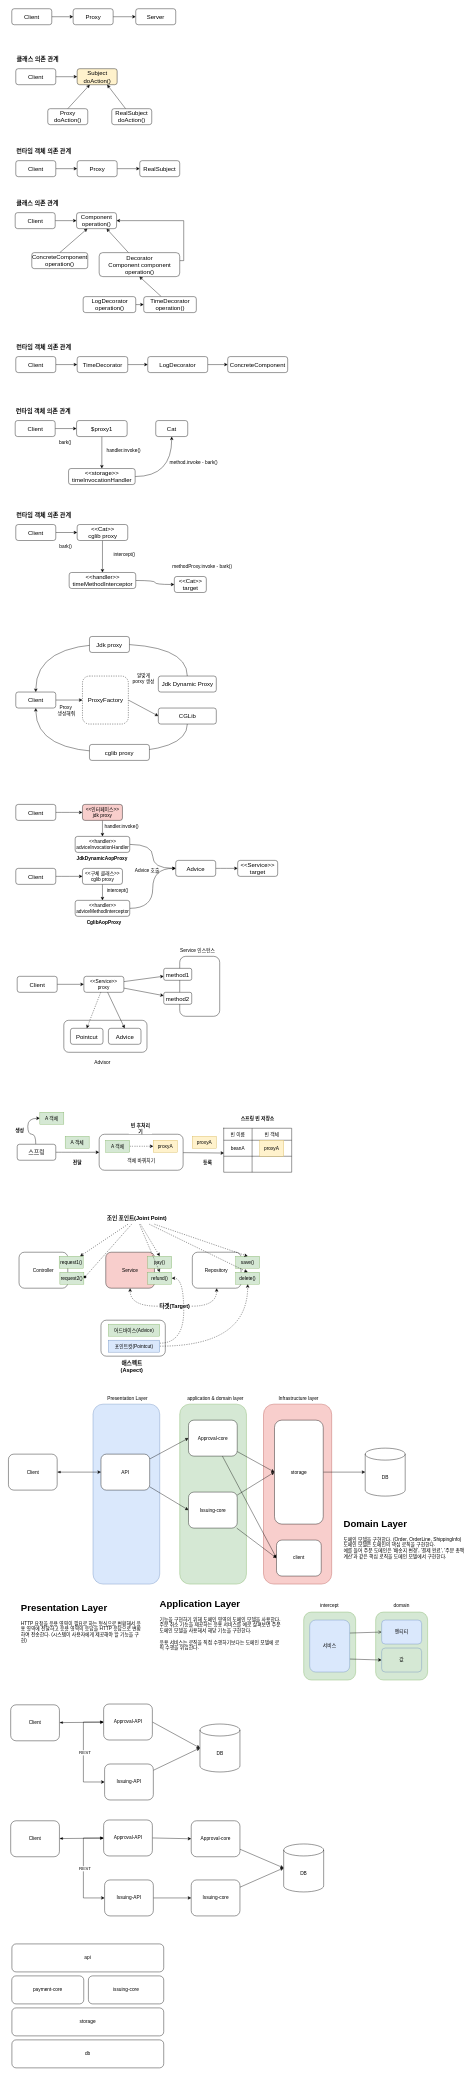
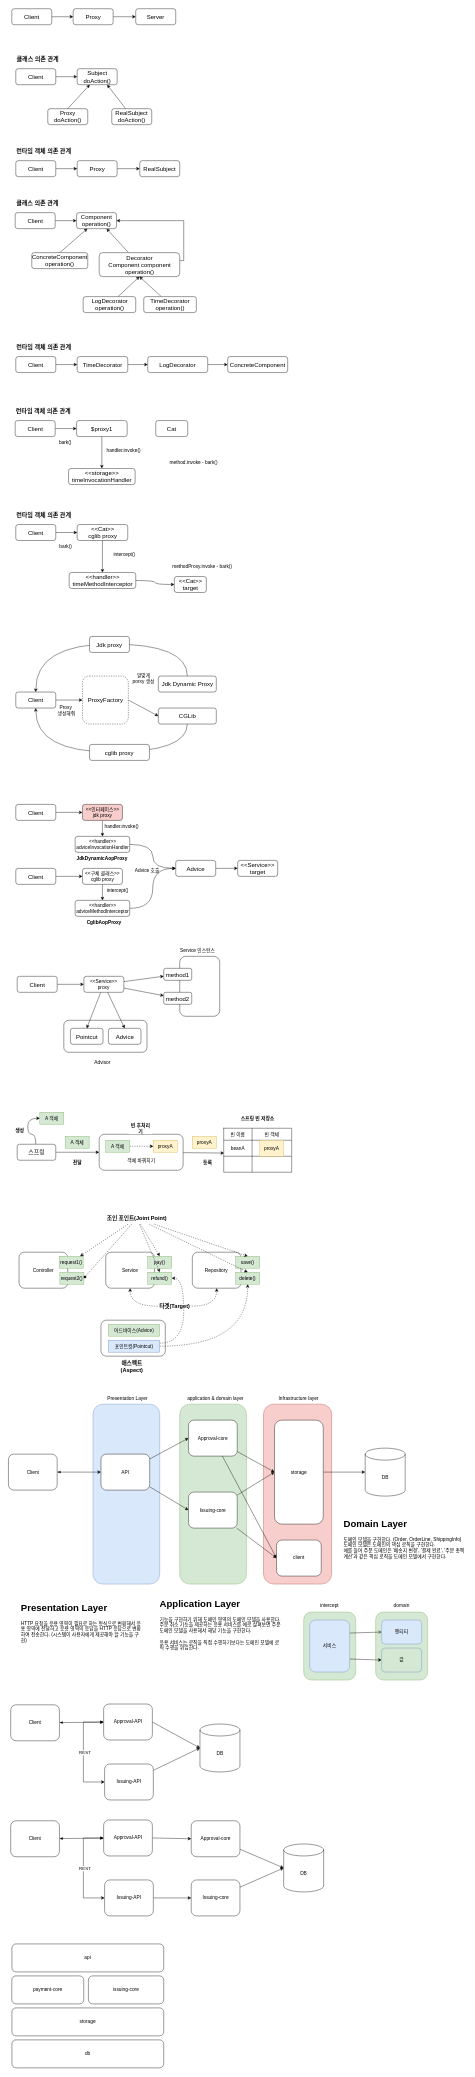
(97, 76) -> (97, 76)
(139, 304) -> (136, 279)
(172, 440) -> none
(94, 1010) -> (94, 1010)
(130, 1270) -> (130, 1270)
